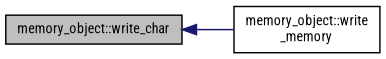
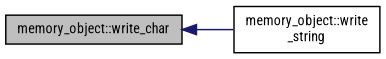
(307, 30) -> (307, 30)
